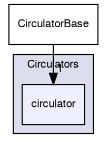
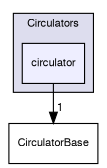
(53, 61) -> (53, 99)
